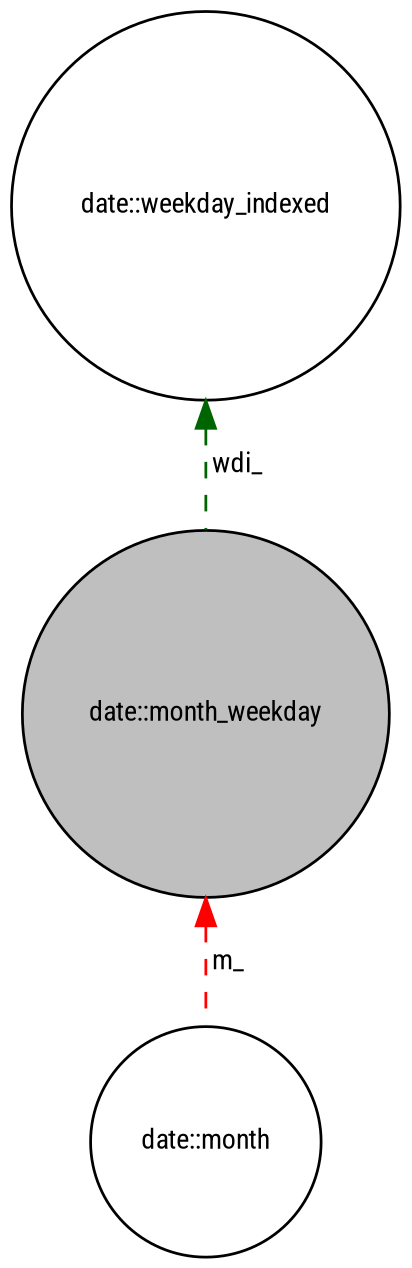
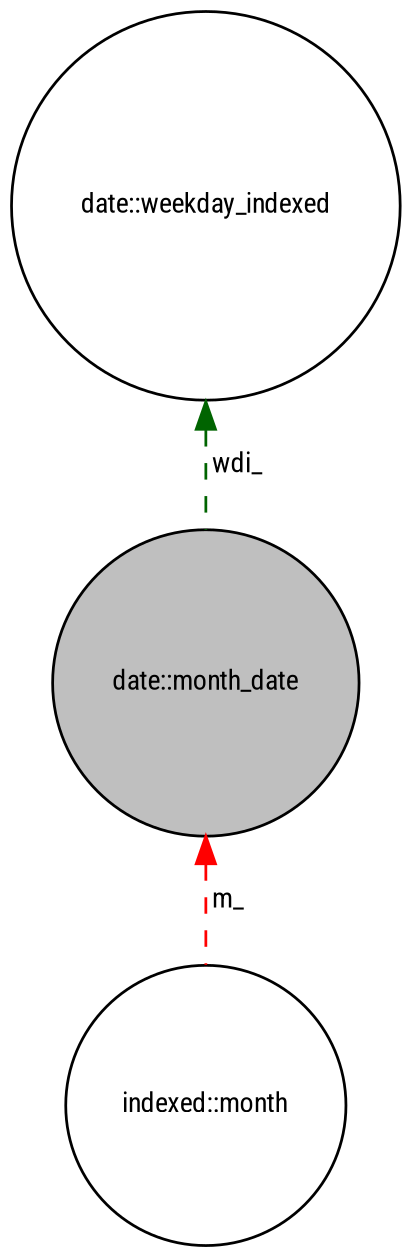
(206, 714) -> (206, 683)
(206, 1142) -> (206, 1105)
